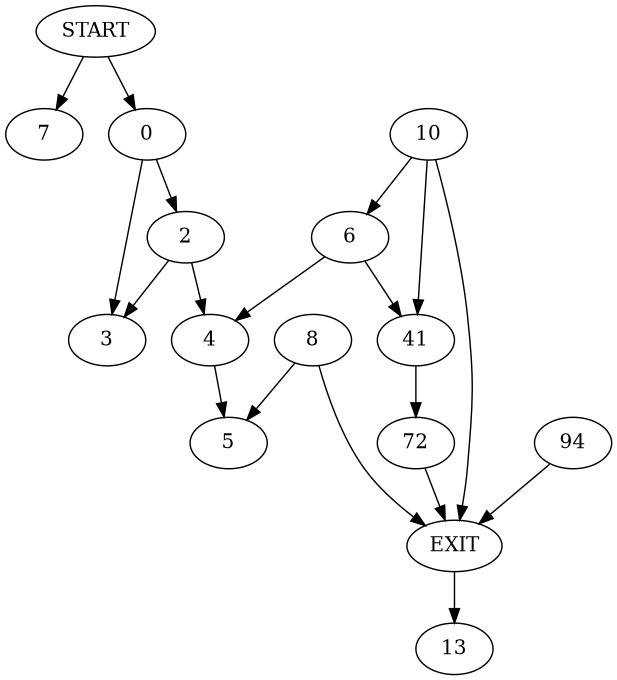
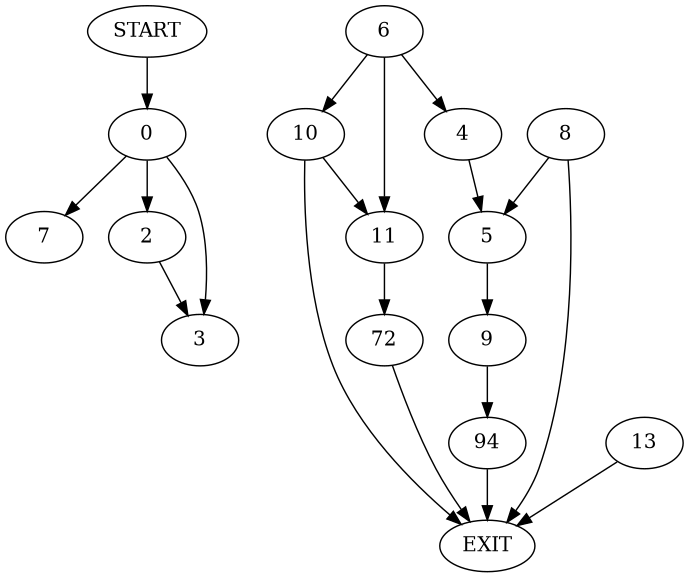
(73, 77) -> (101, 181)
(394, 180) -> (350, 77)
(196, 281) -> none
(416, 340) -> (384, 237)
none -> (487, 340)
(454, 590) -> (573, 490)
